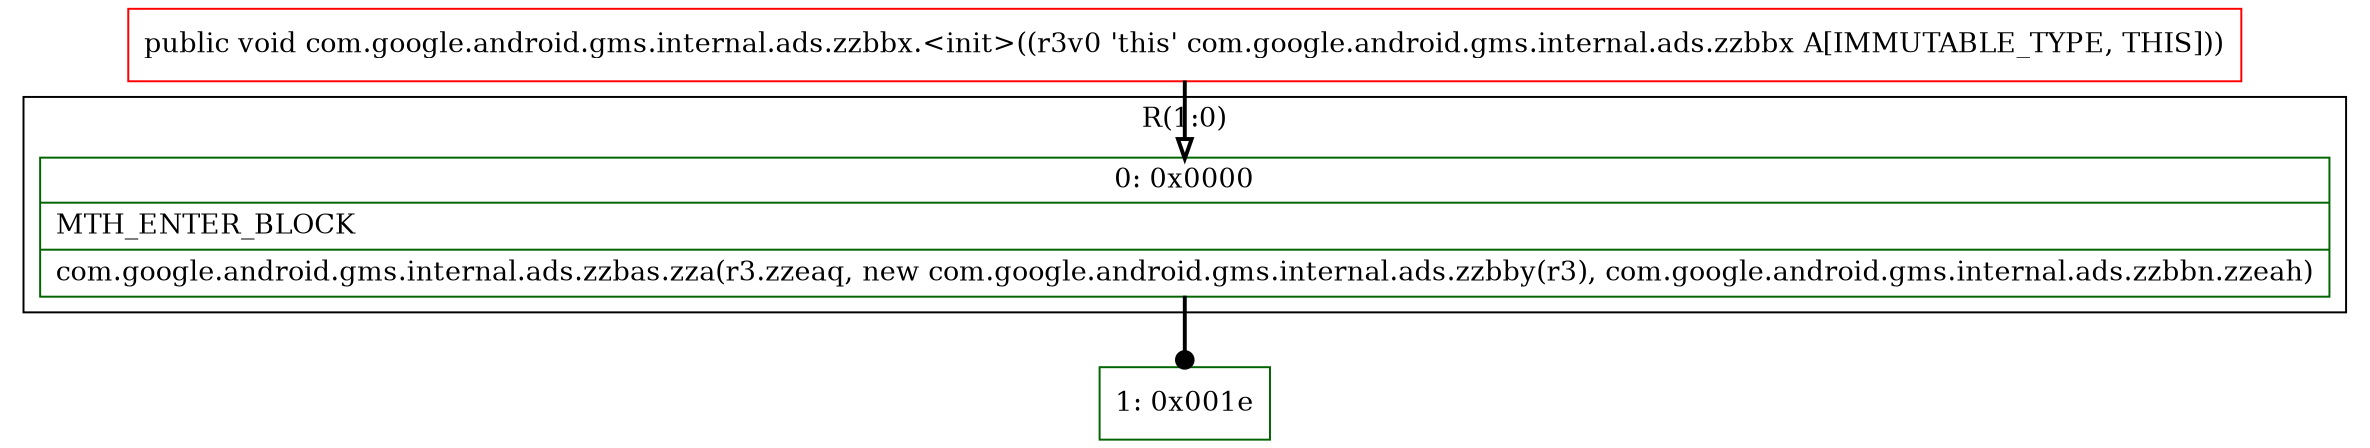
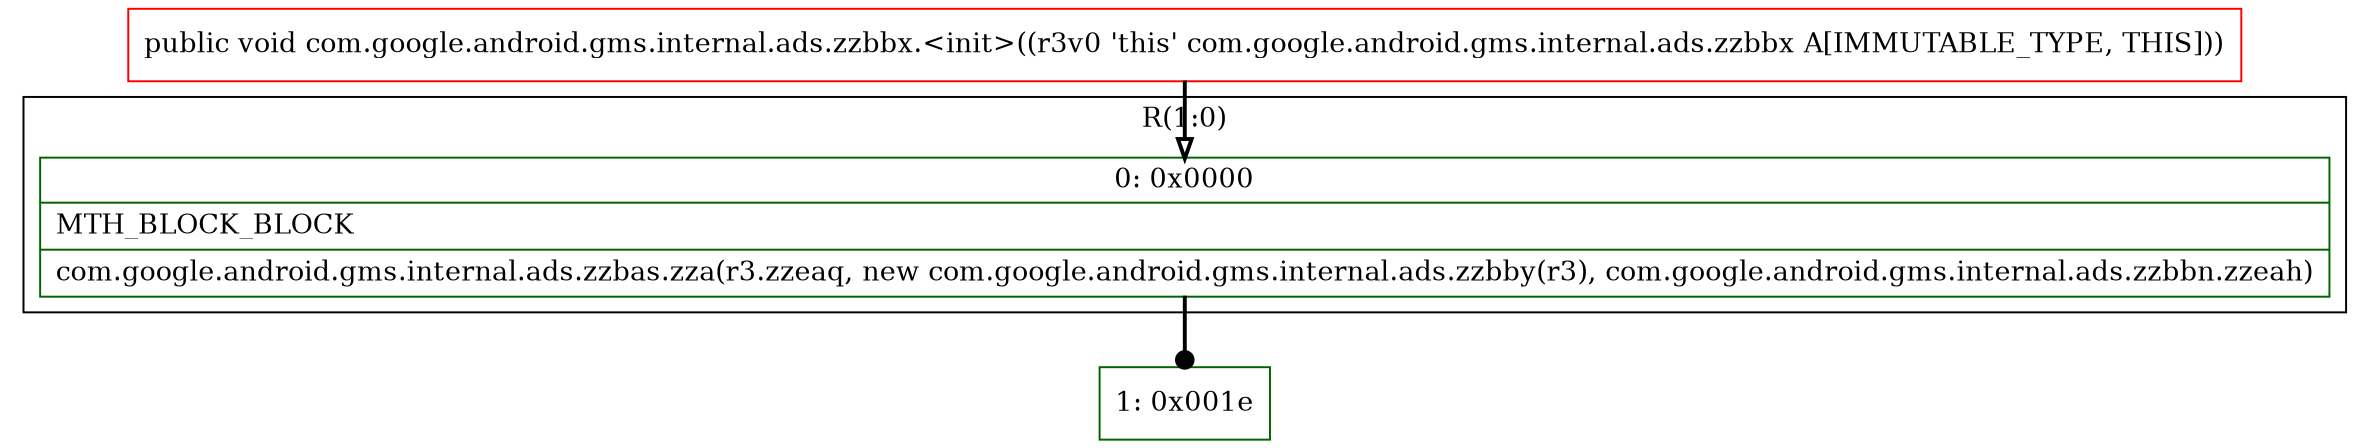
(207, 225) -> (206, 225)
